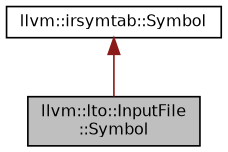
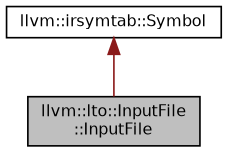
(114, 121) -> (114, 121)
